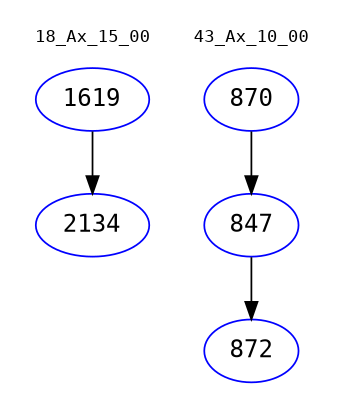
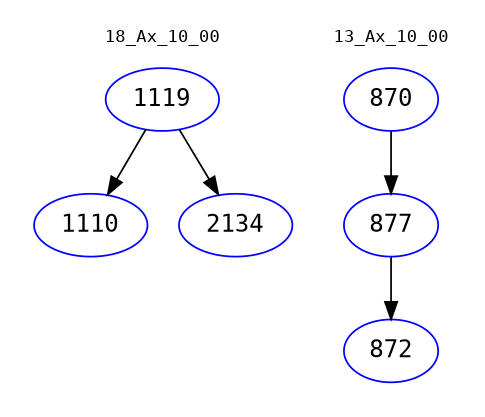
(93, 38) -> (163, 38)
(252, 38) -> (392, 38)
(93, 100) -> (162, 100)
none -> (91, 225)
(251, 225) -> (391, 225)
